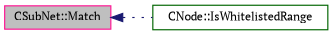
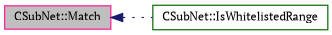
(240, 18) -> (240, 18)
